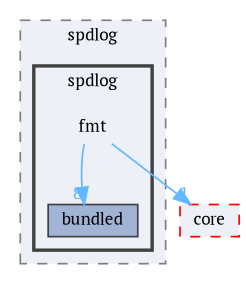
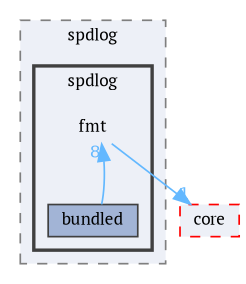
(82, 166) -> (104, 183)
